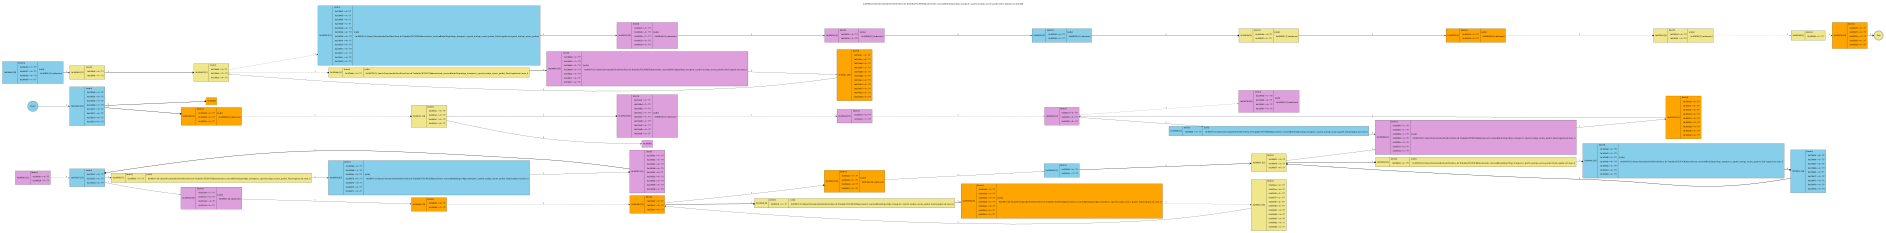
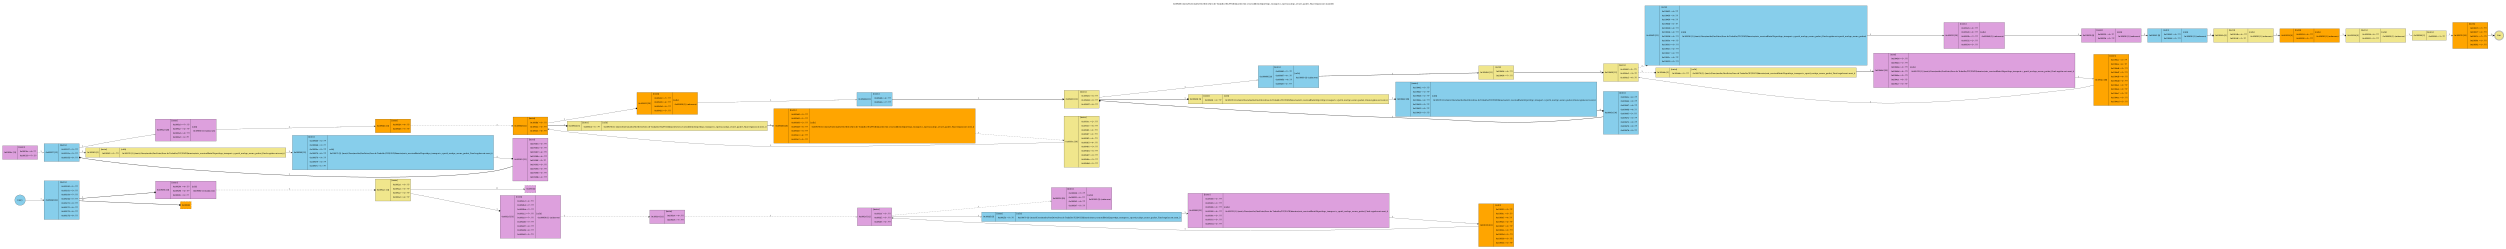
(211, 116) -> (186, 190)
(1330, 155) -> (1178, 89)
